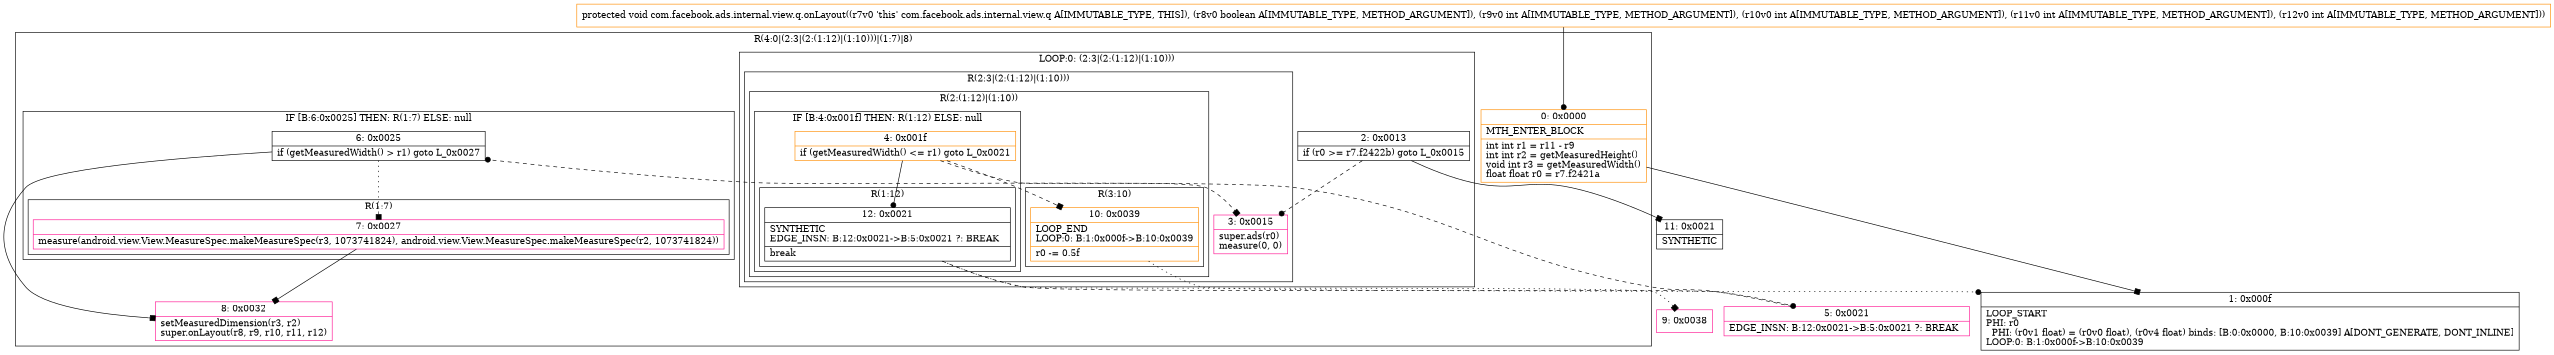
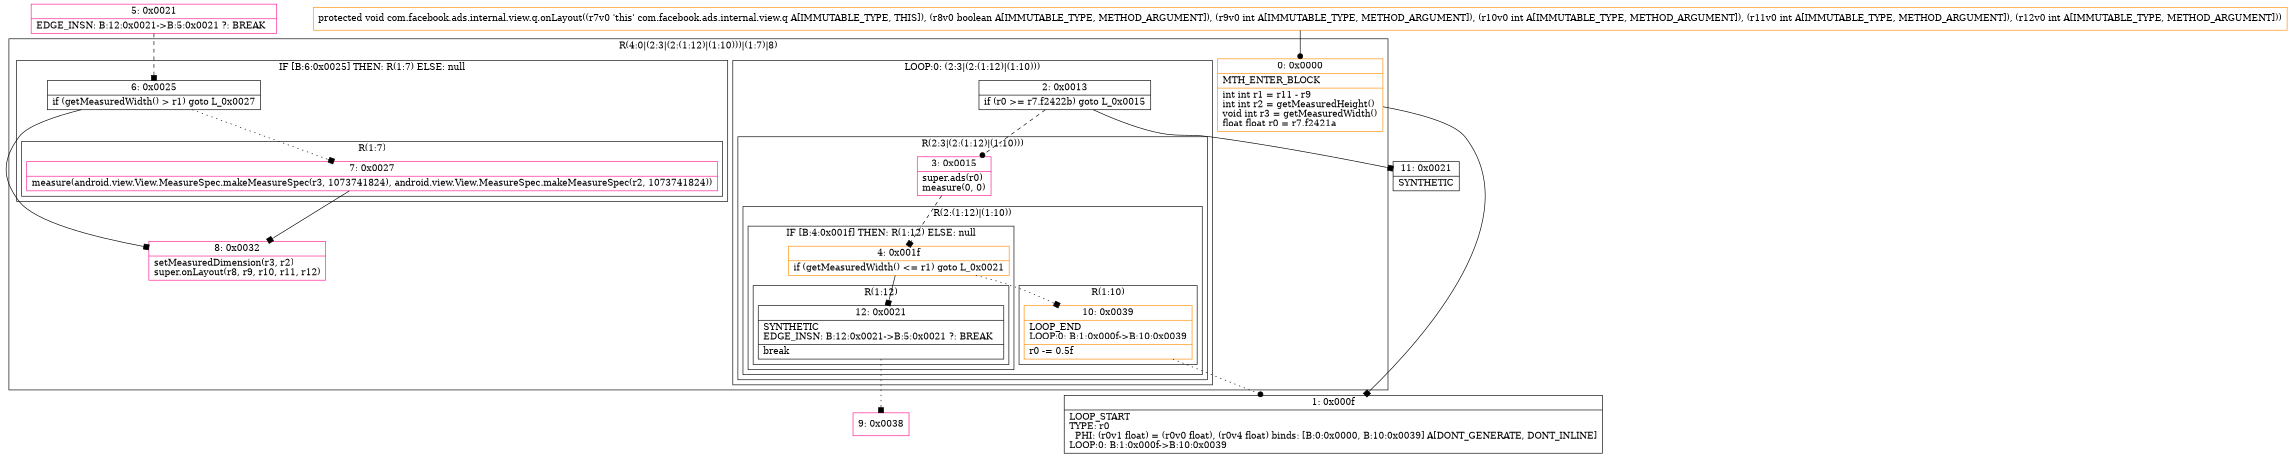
(899, 180) -> (892, 290)
(1090, 183) -> (927, 218)
(1215, 184) -> (154, 54)
(1029, 193) -> (1023, 290)
(1115, 195) -> (1108, 293)
(1365, 290) -> none
(2004, 323) -> (1091, 427)
